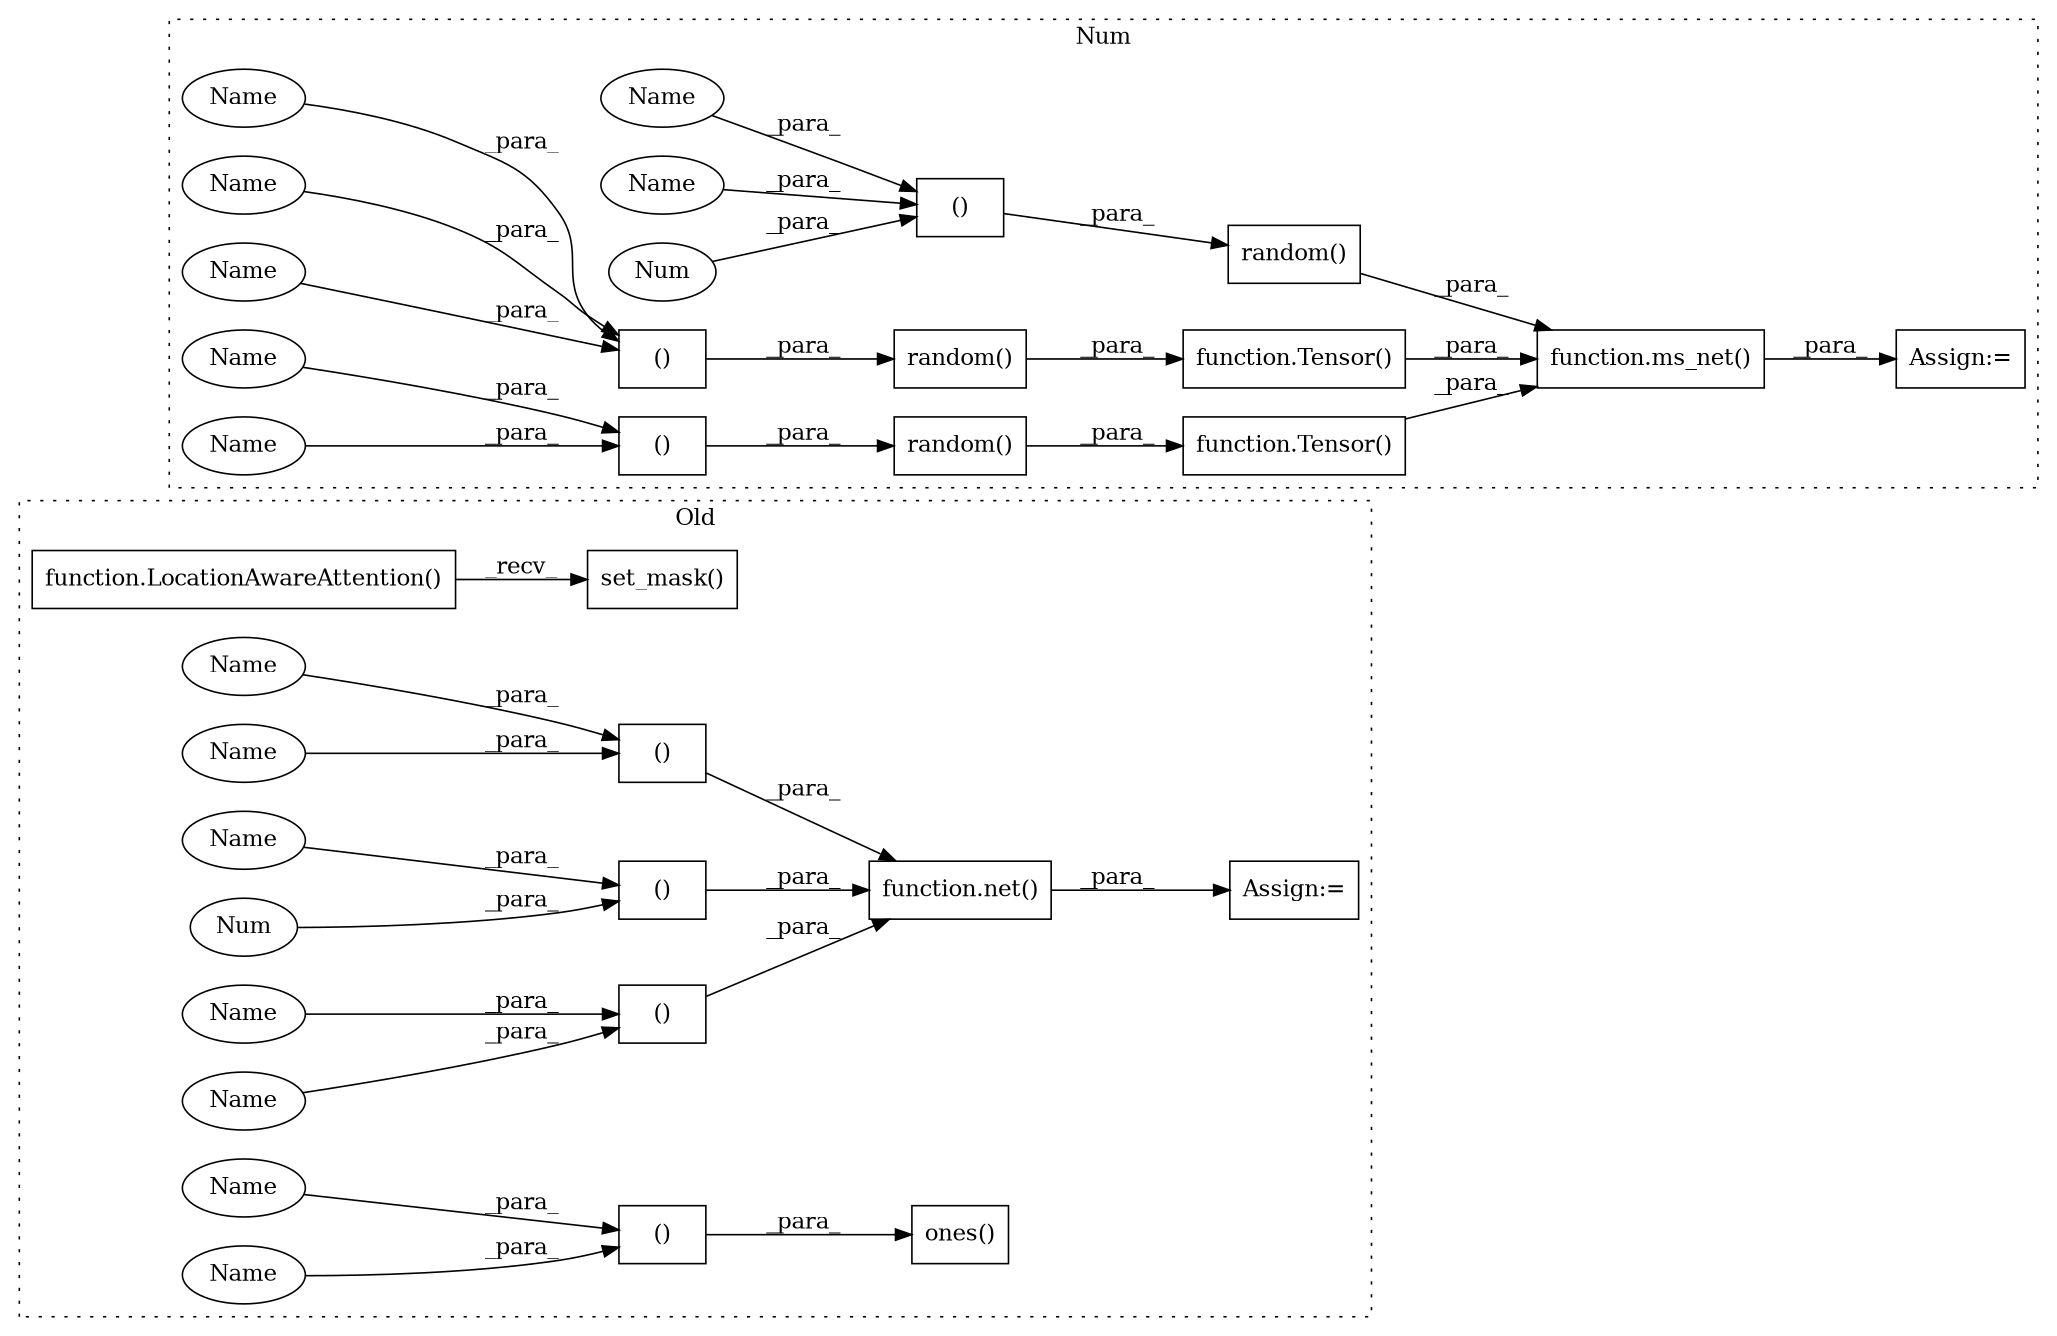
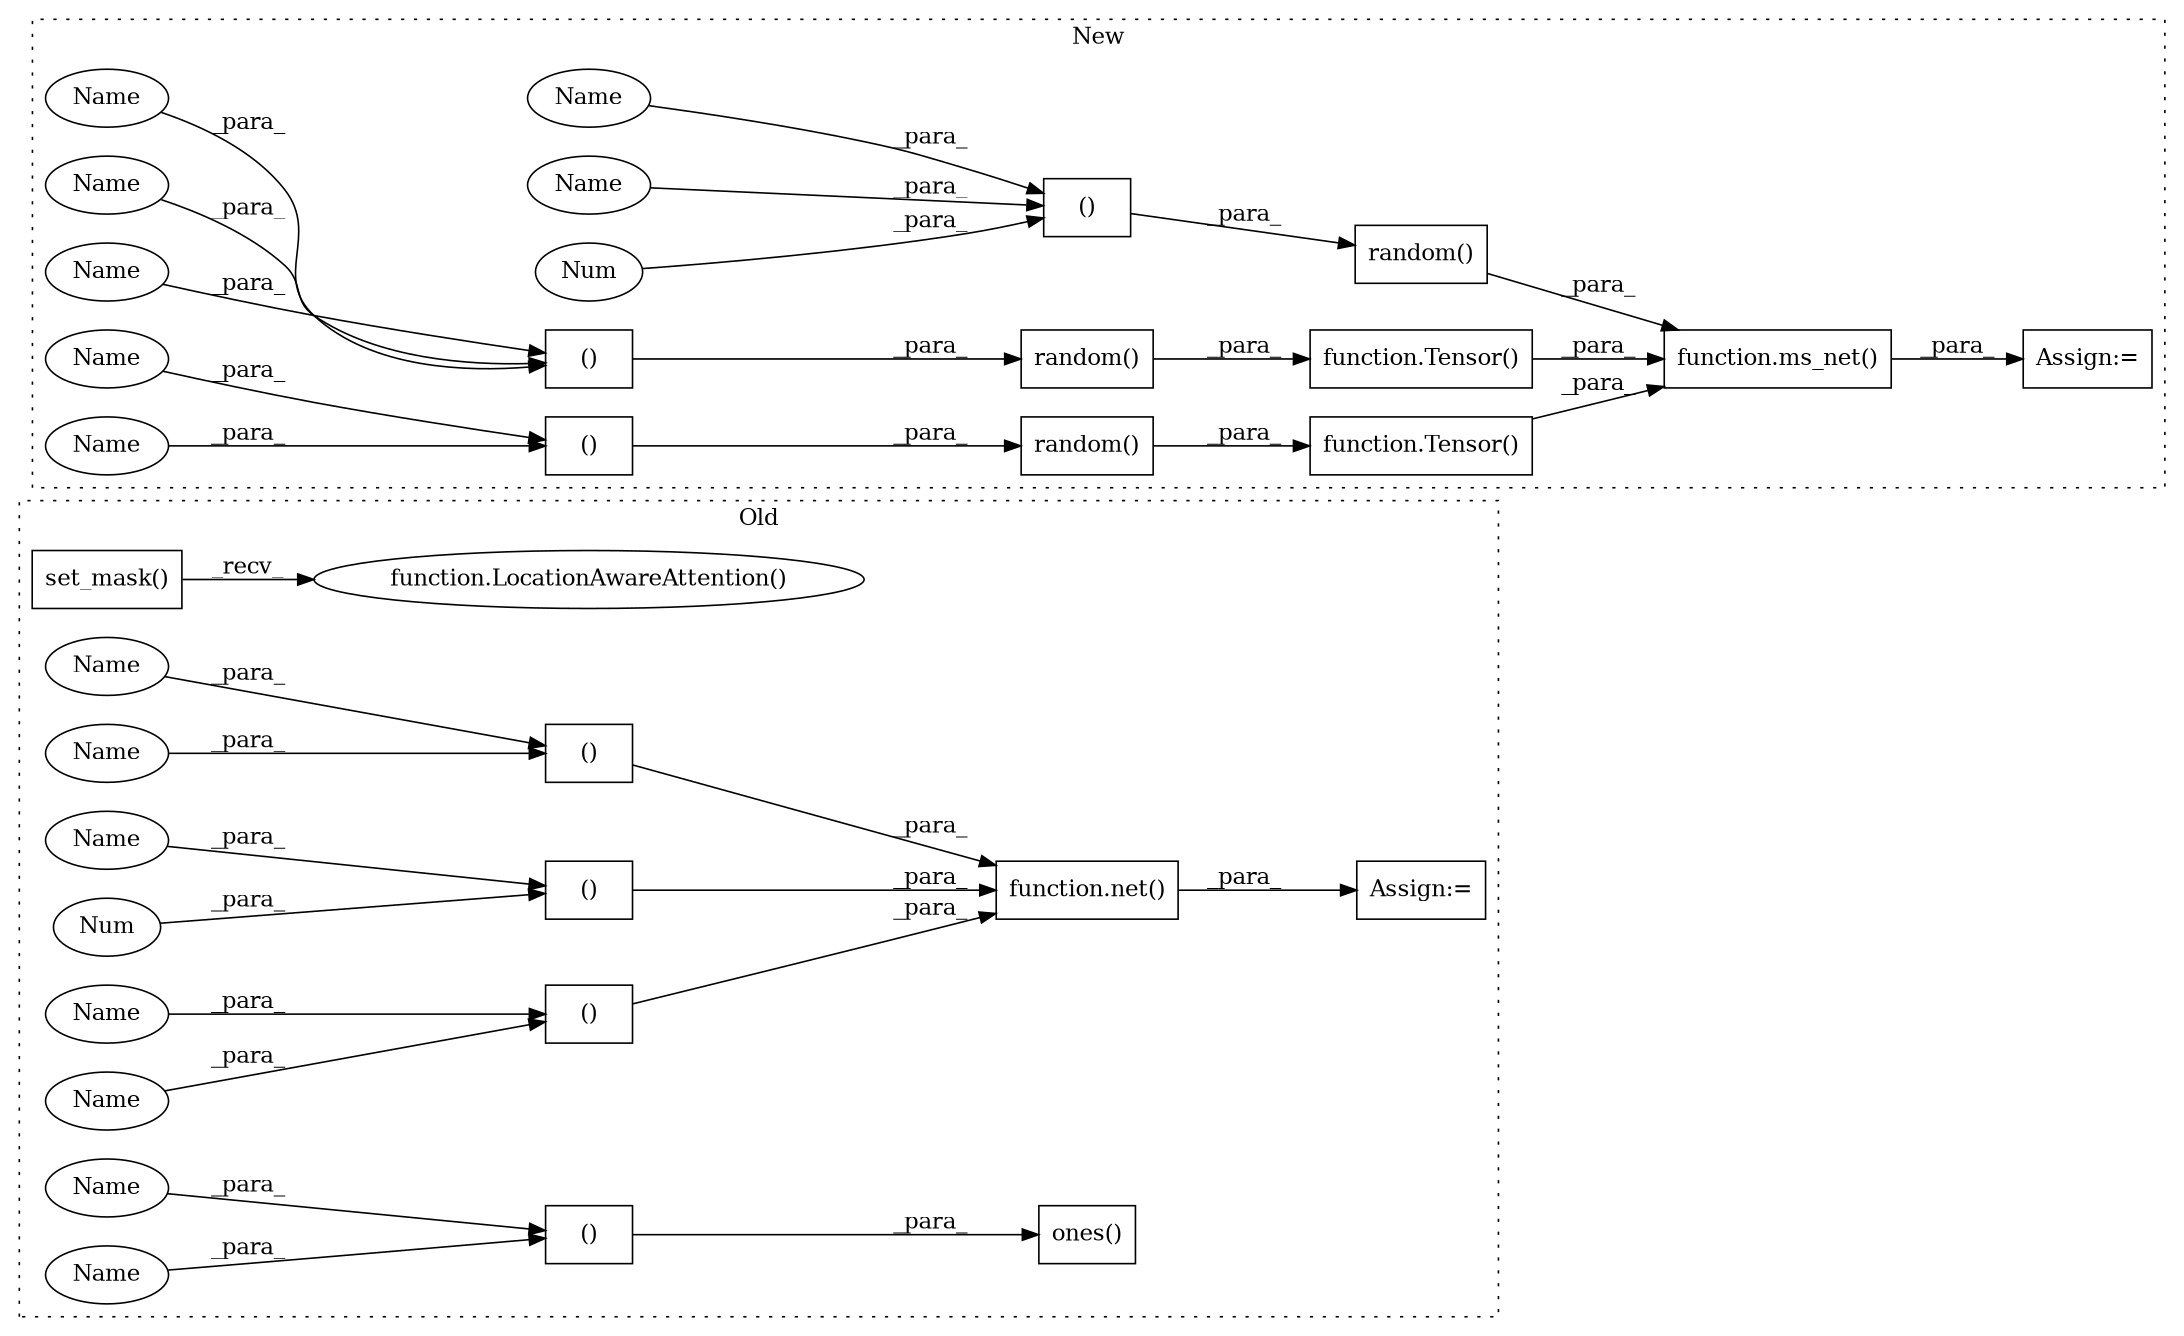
(1104, 38) -> (1099, 38)
(244, 580) -> (589, 580)
(513, 580) -> (240, 580)
